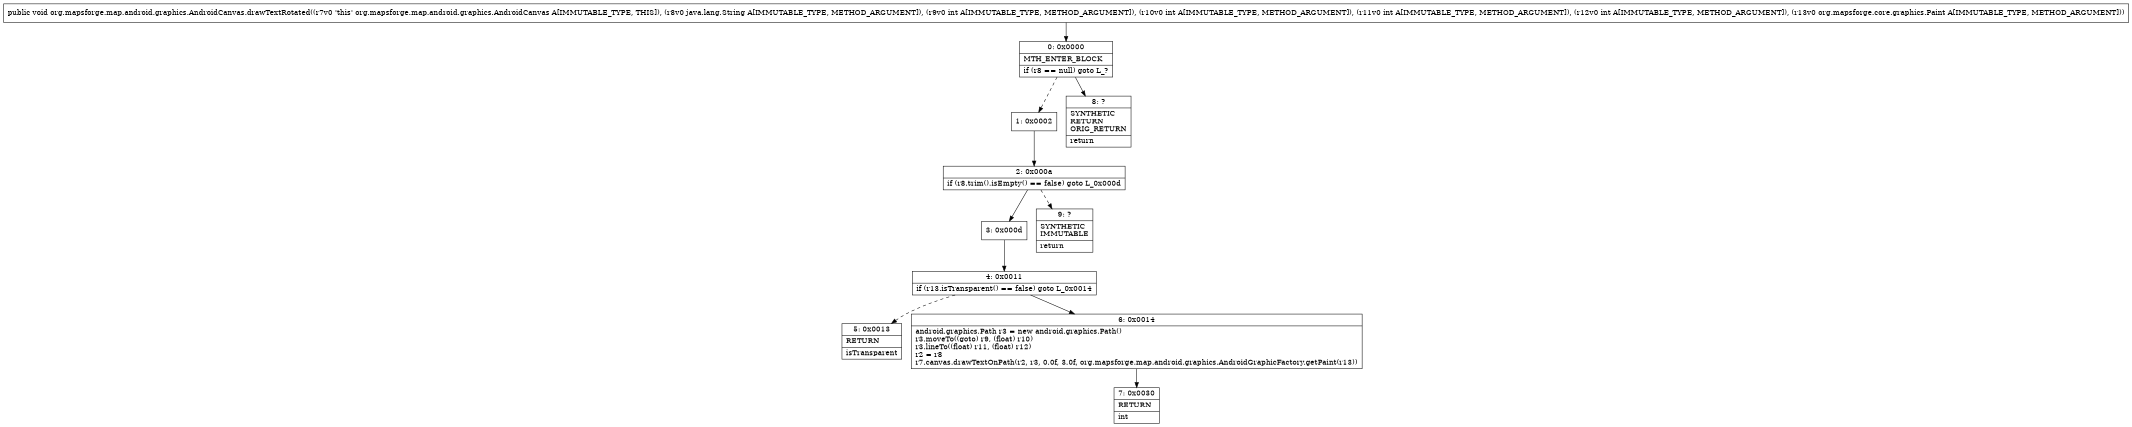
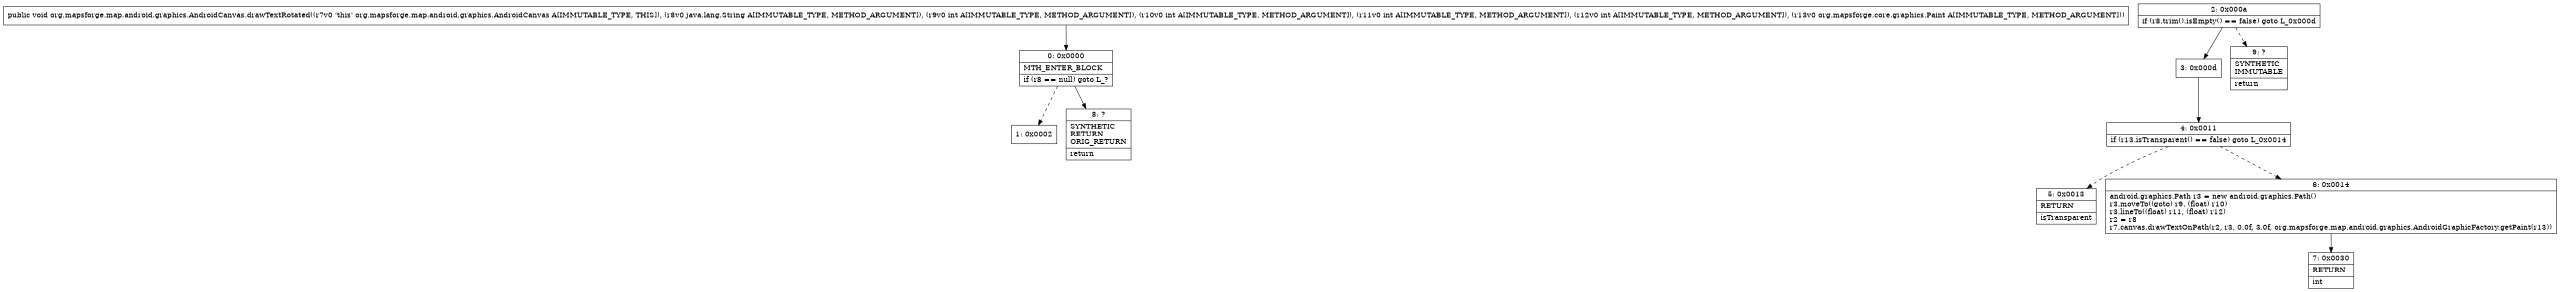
(1034, 146) -> none
(1050, 303) -> (2248, 161)
